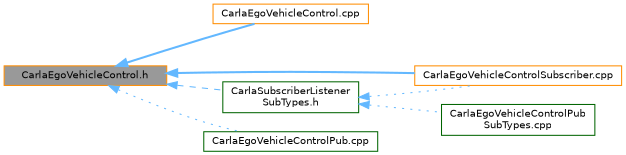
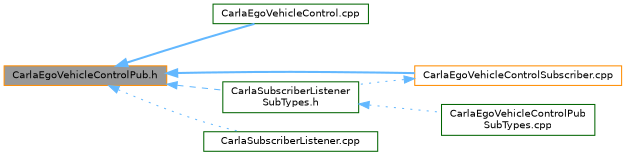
(291, 14) -> (291, 14)
(85, 76) -> (85, 76)
(422, 92) -> (381, 82)
(291, 142) -> (291, 142)
